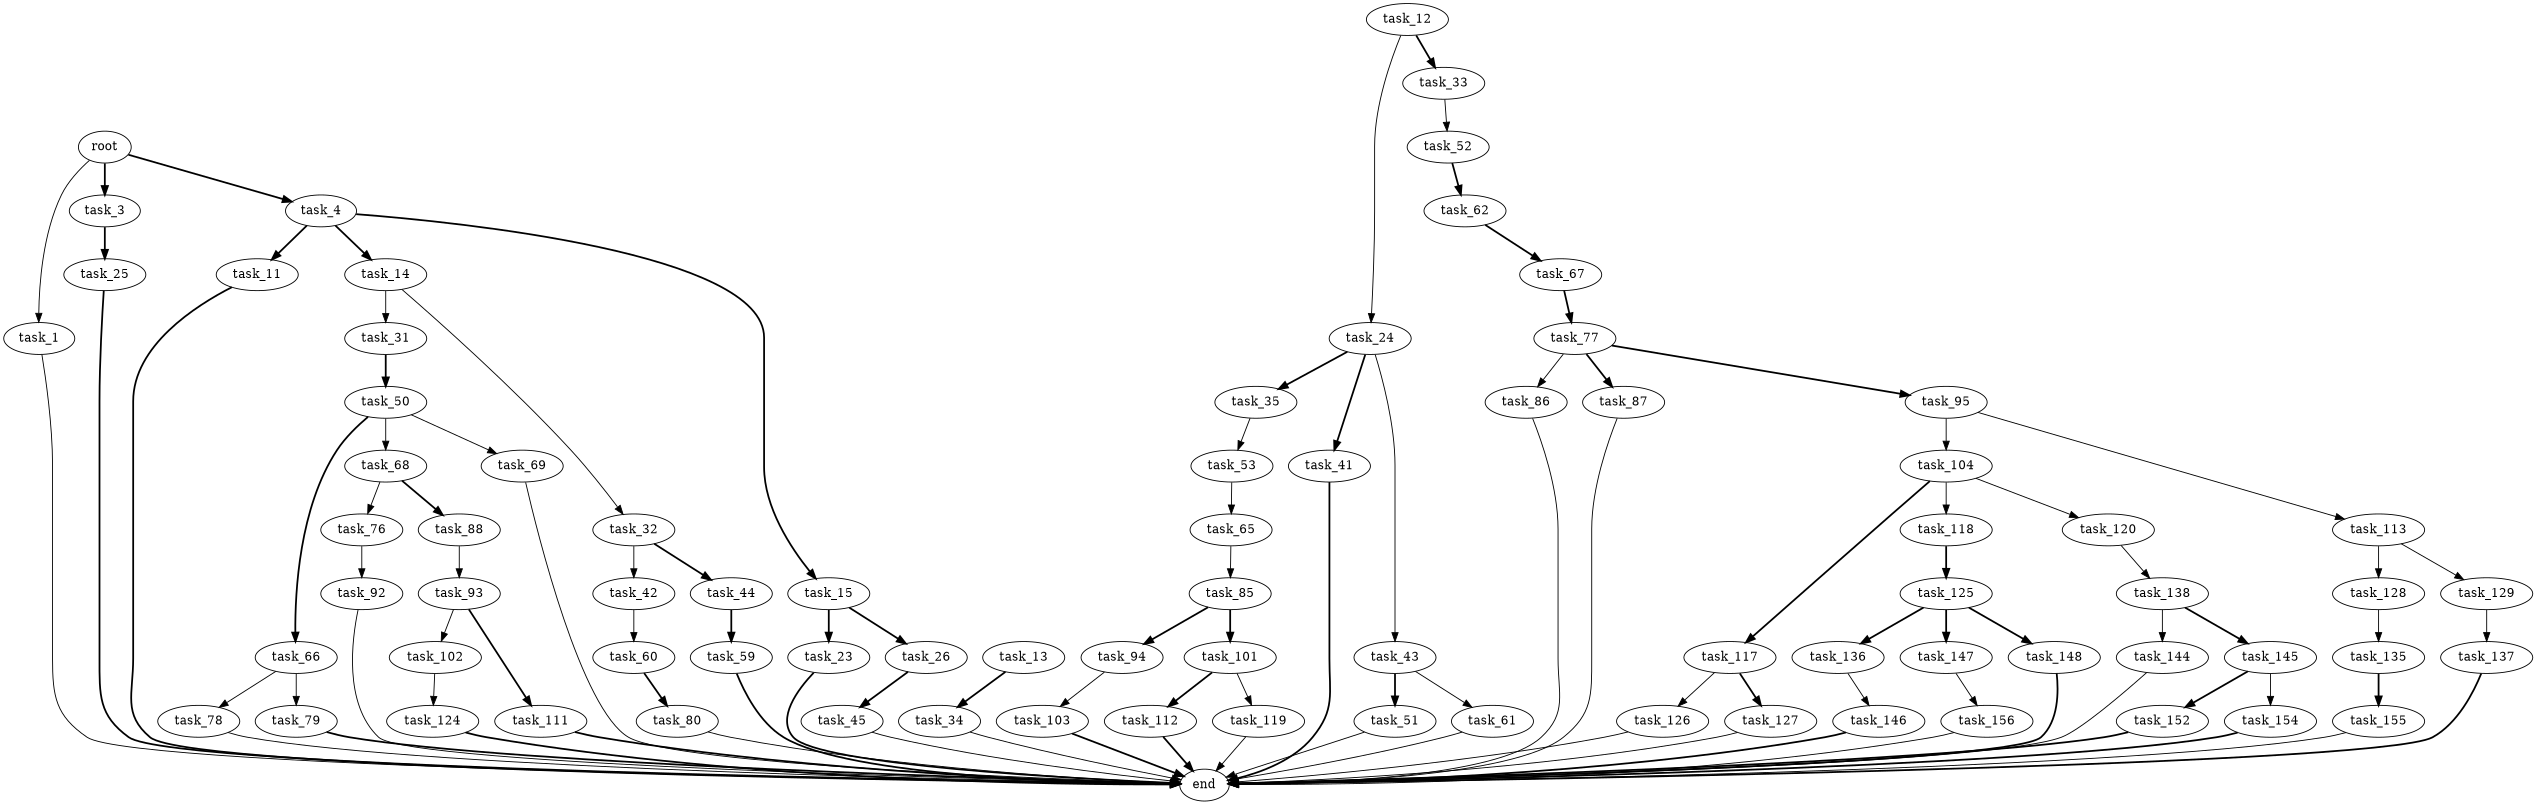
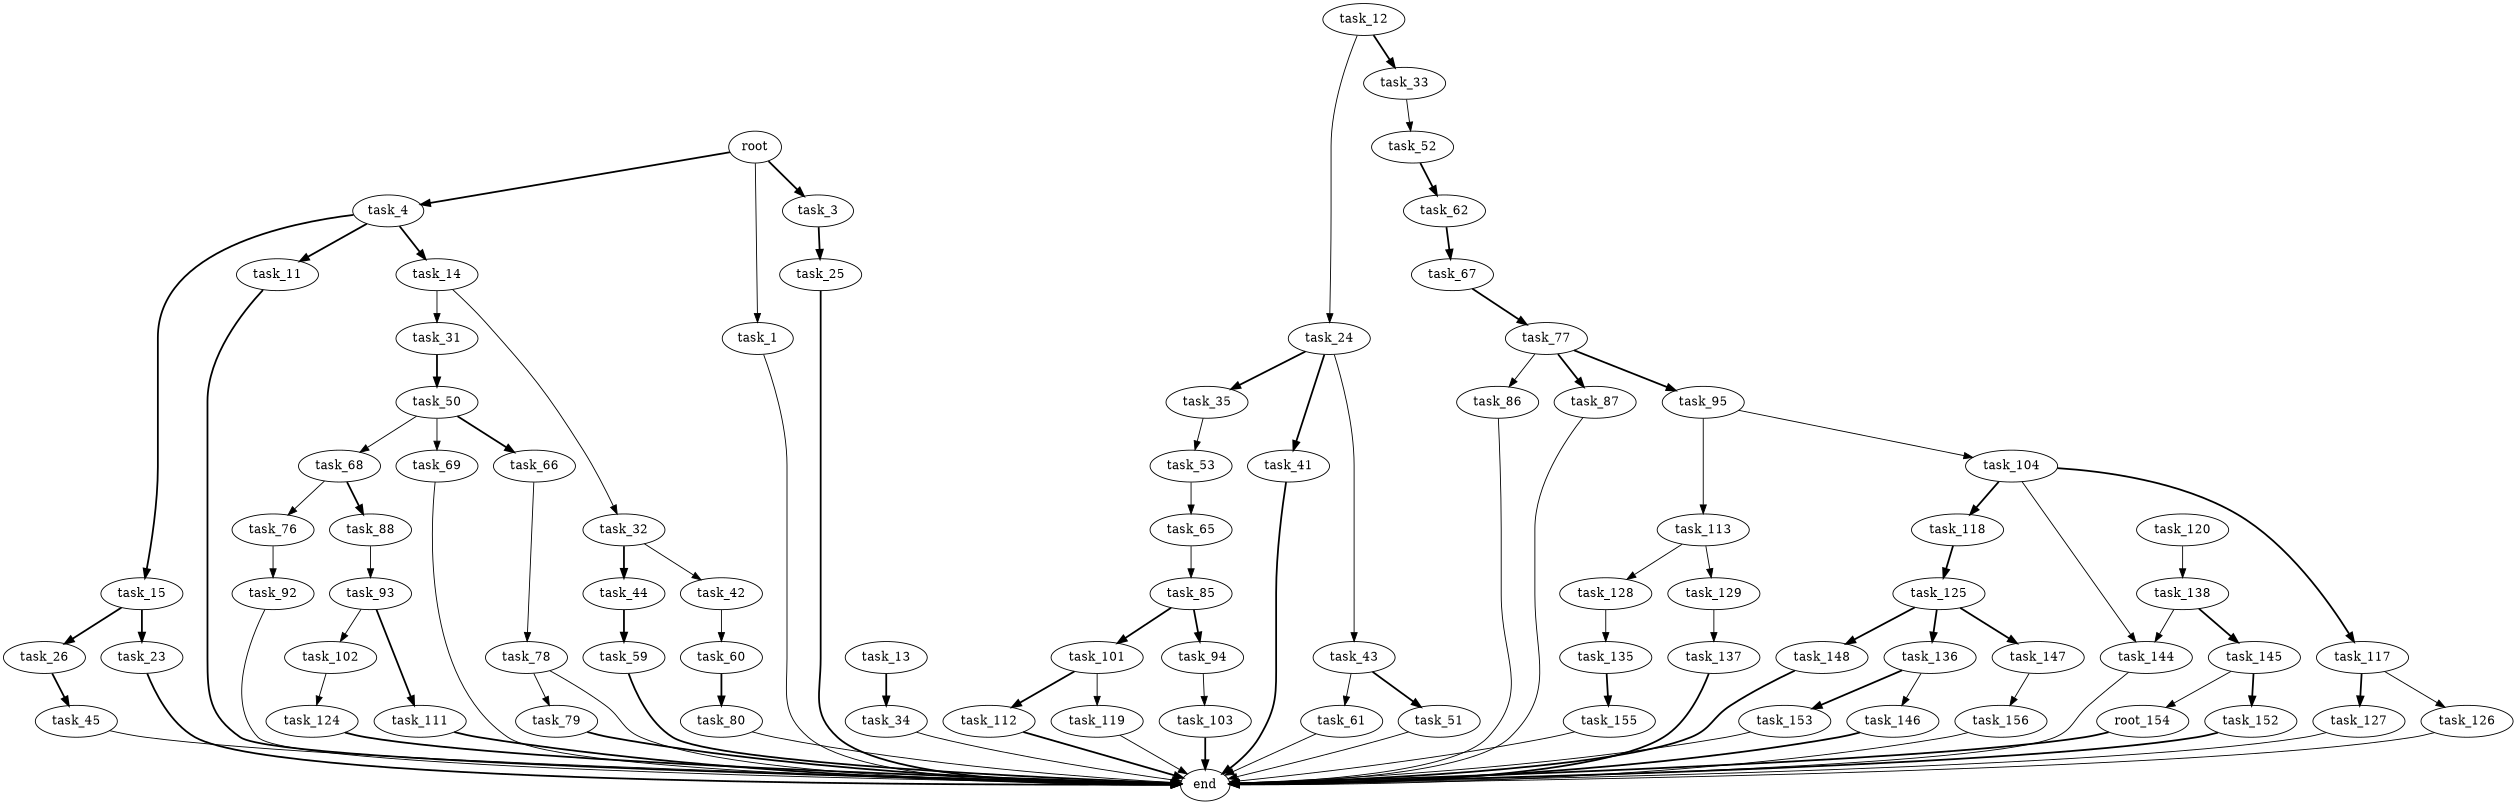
(1946, 494) -> (1988, 495)
(2023, 496) -> (2076, 558)
(296, 685) -> (540, 685)
none -> (1785, 721)
(2270, 721) -> (2143, 721)
